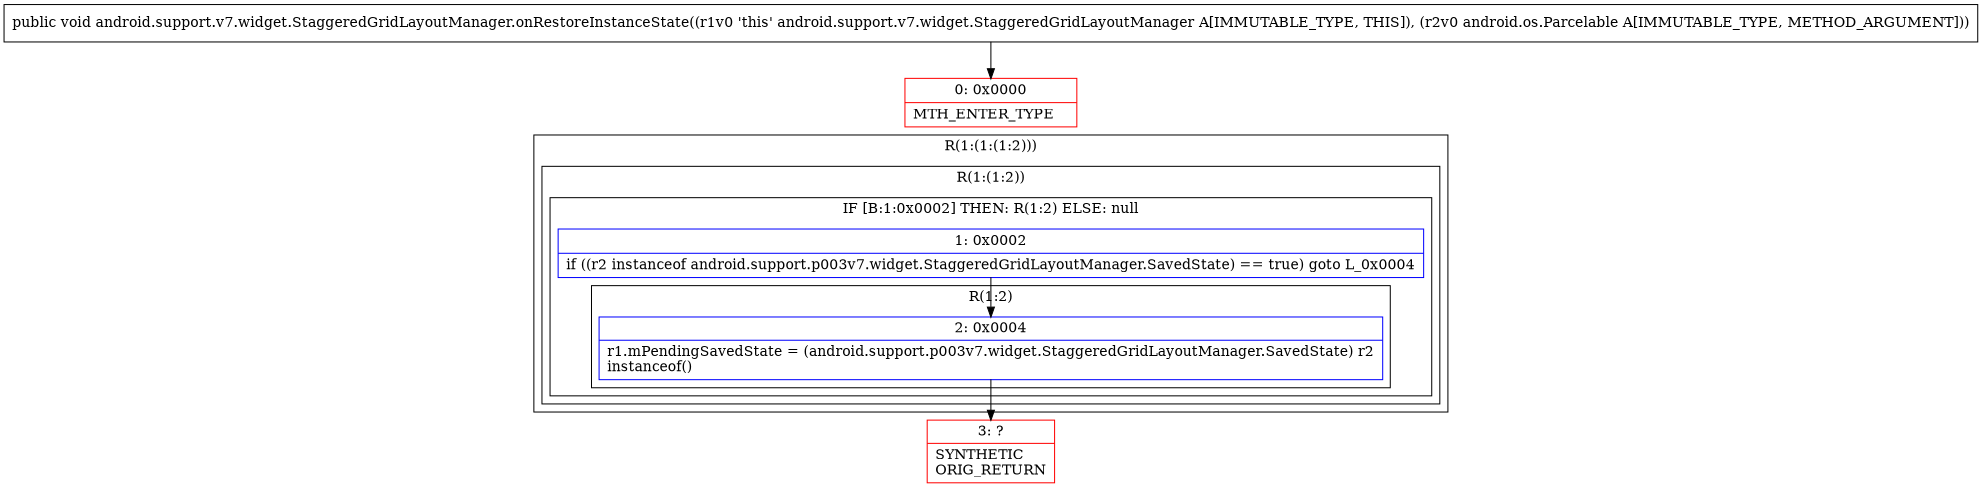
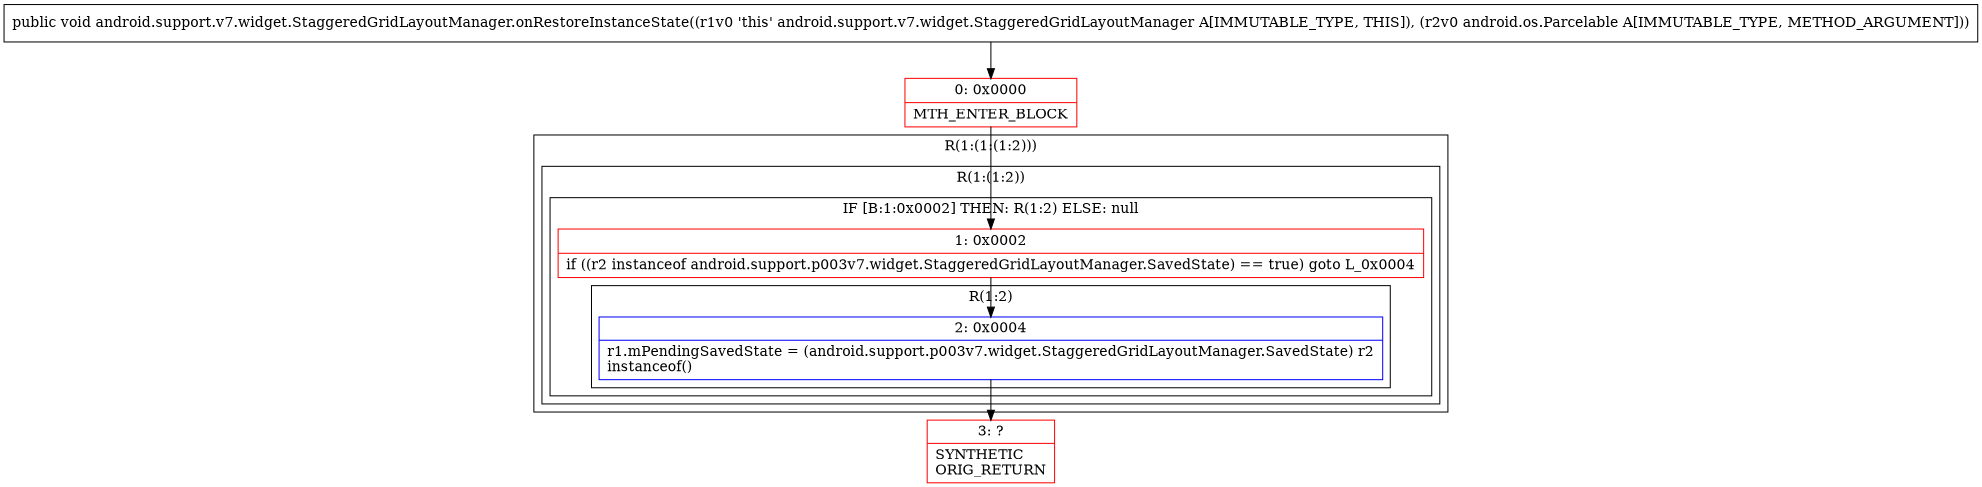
(984, 114) -> (991, 114)
none -> (991, 173)
(991, 253) -> (991, 253)
